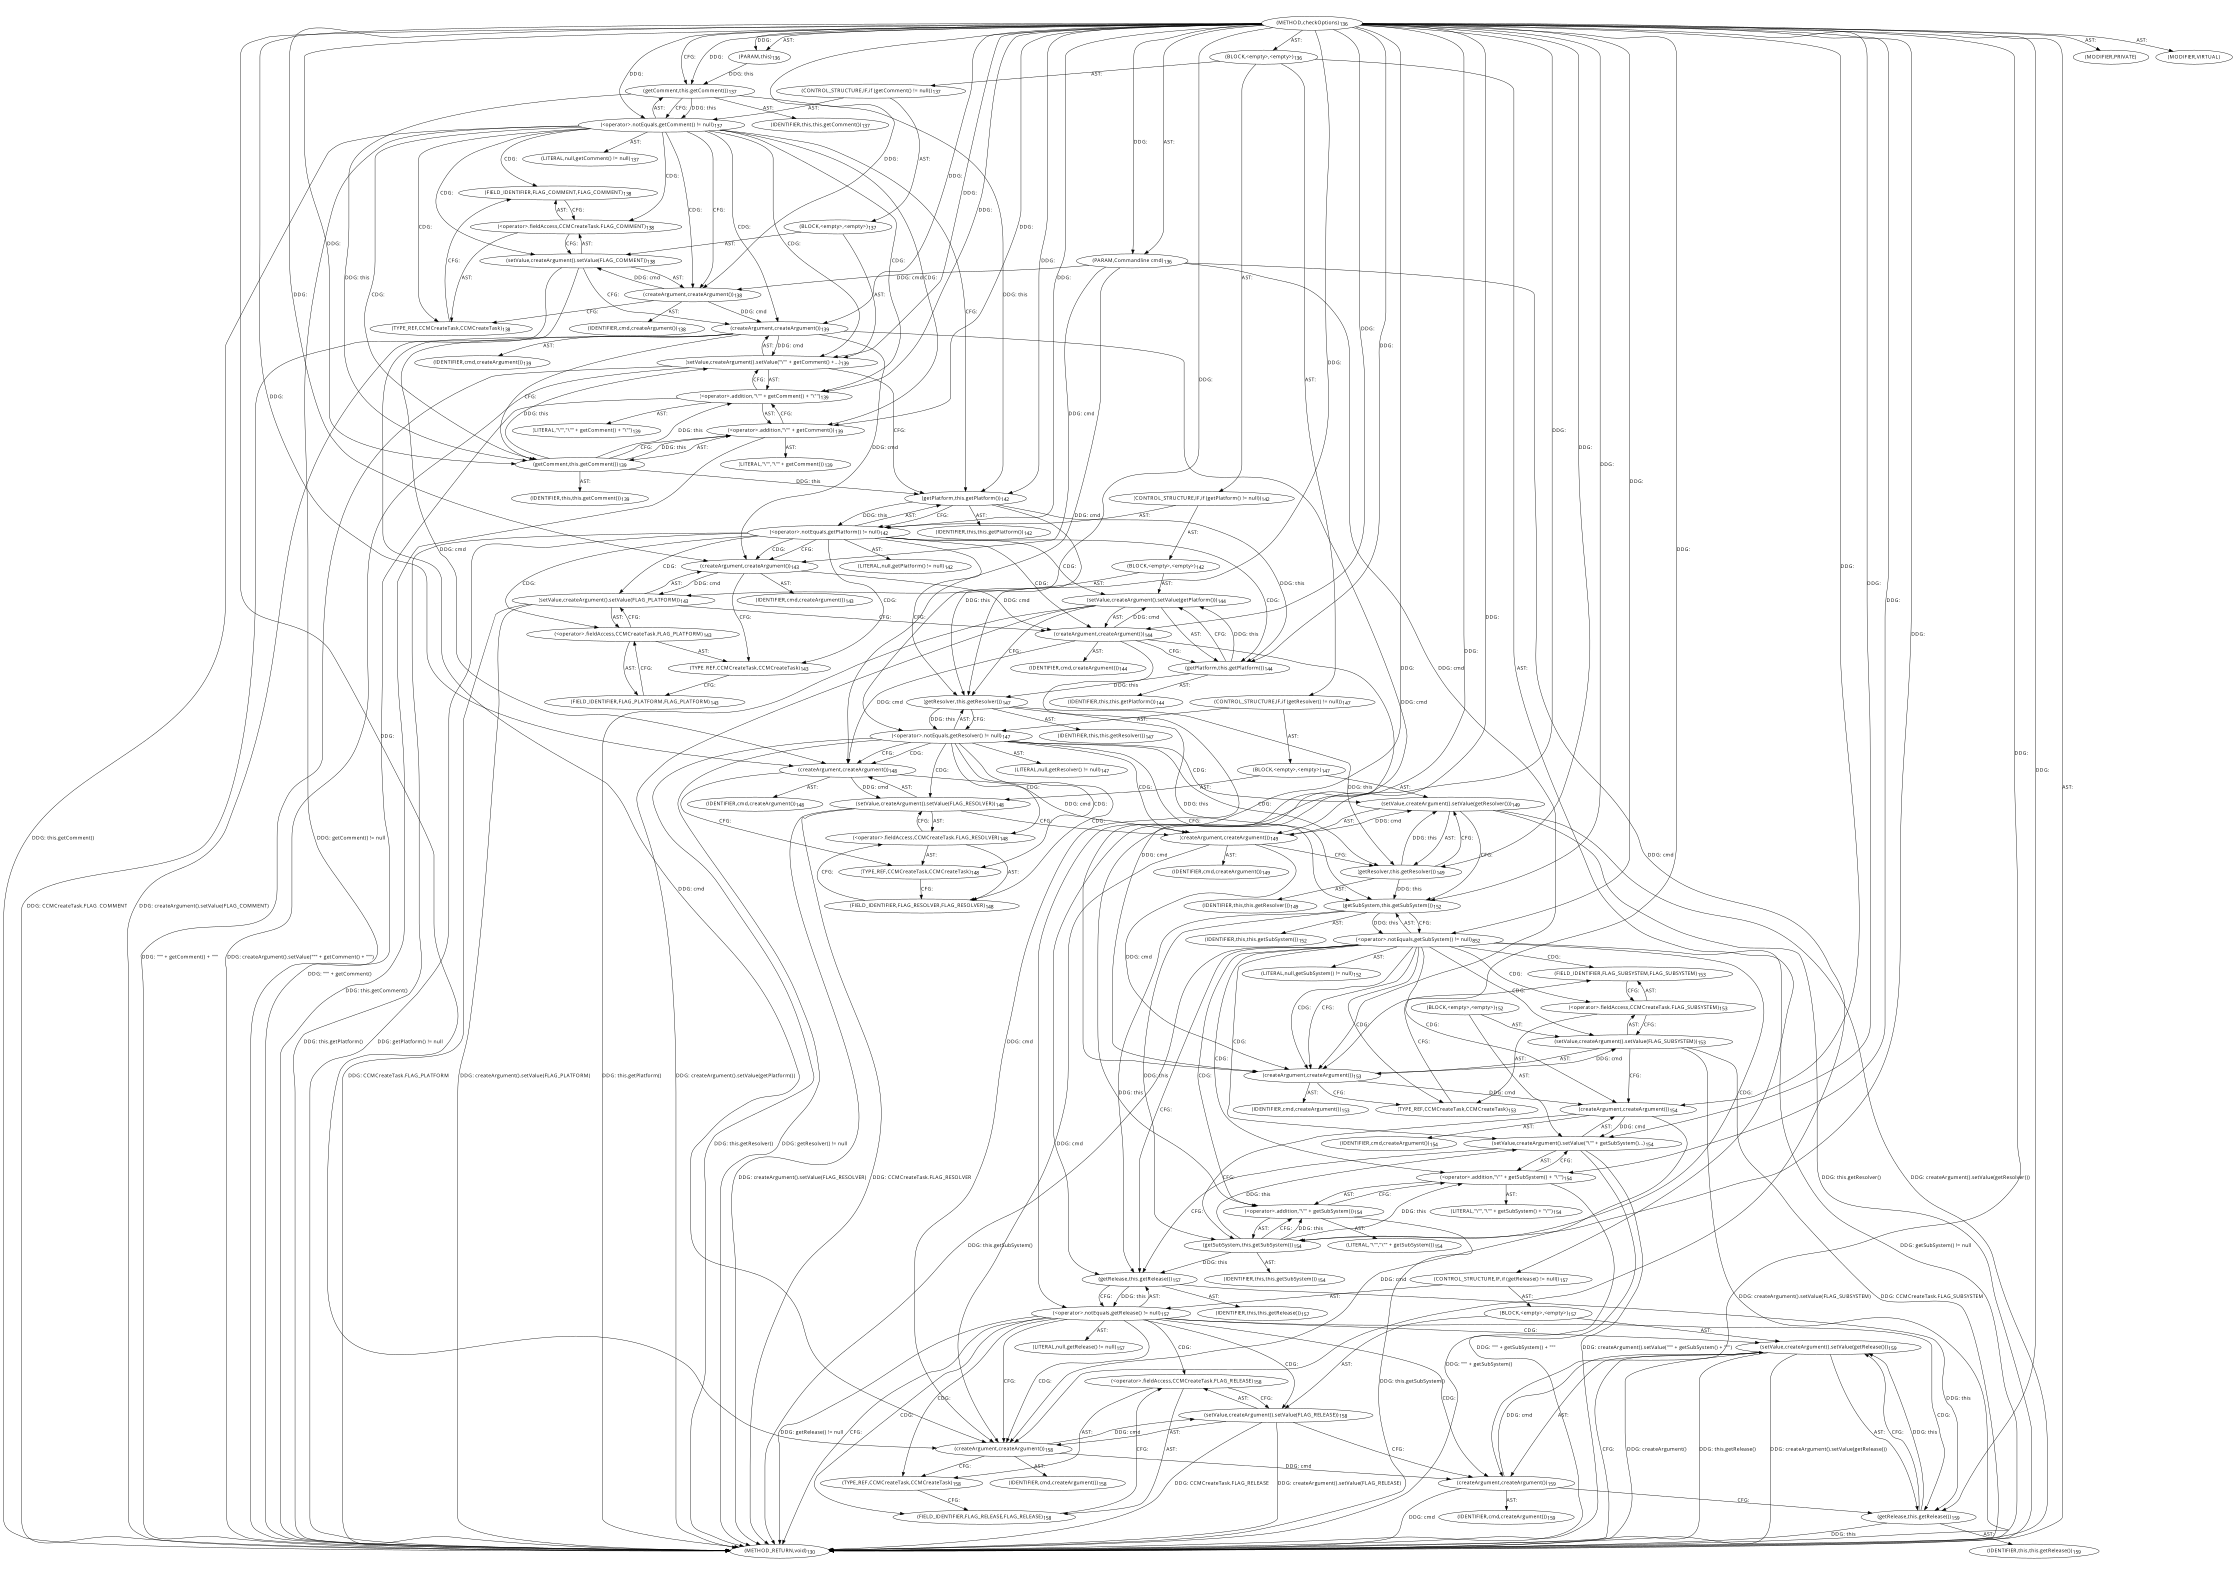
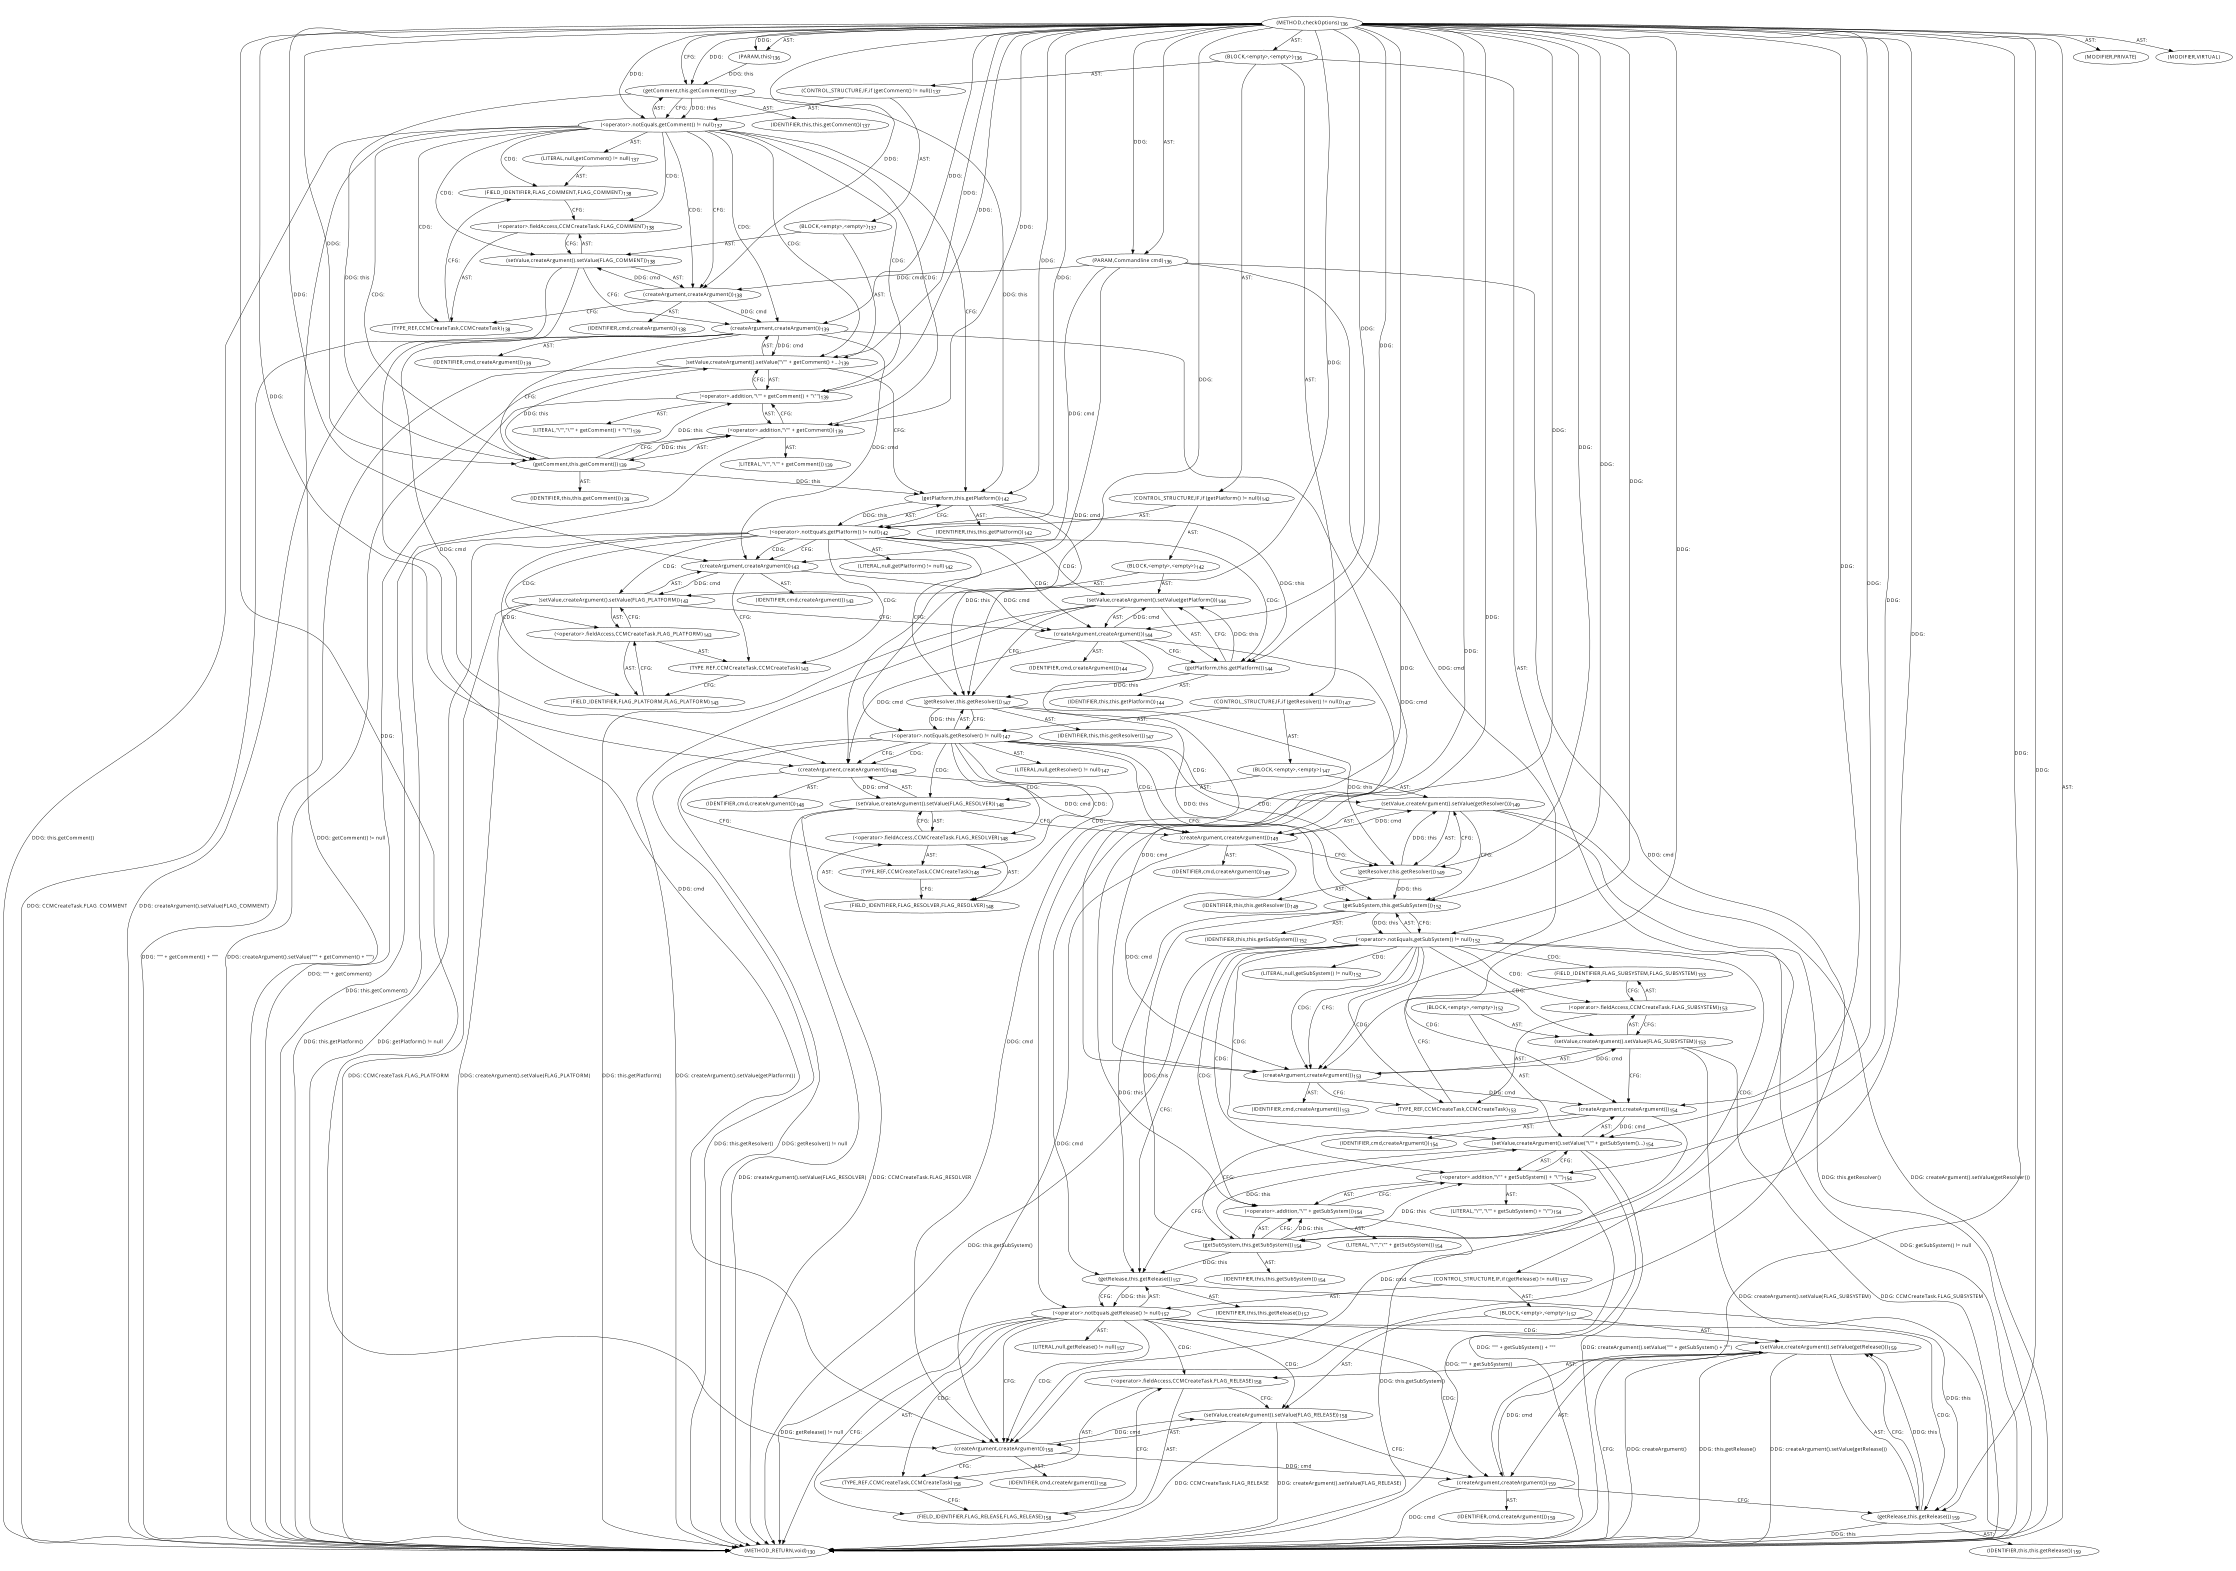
(557, 213) -> (575, 175)
none -> (537, 560)
(828, 872) -> (828, 872)
(1476, 939) -> (1476, 939)
(1380, 957) -> (1380, 957)
(1232, 1399) -> (1518, 1367)
(908, 1415) -> (908, 1415)
